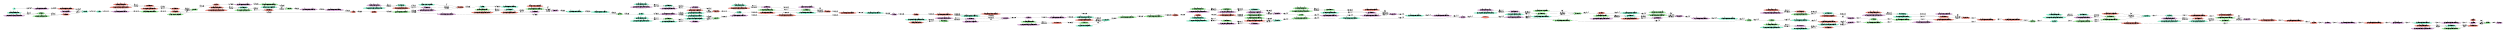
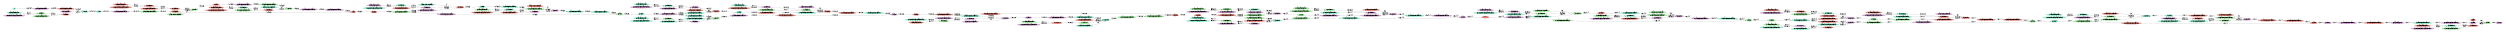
none -> (522, 8)
none -> (1828, 19)
